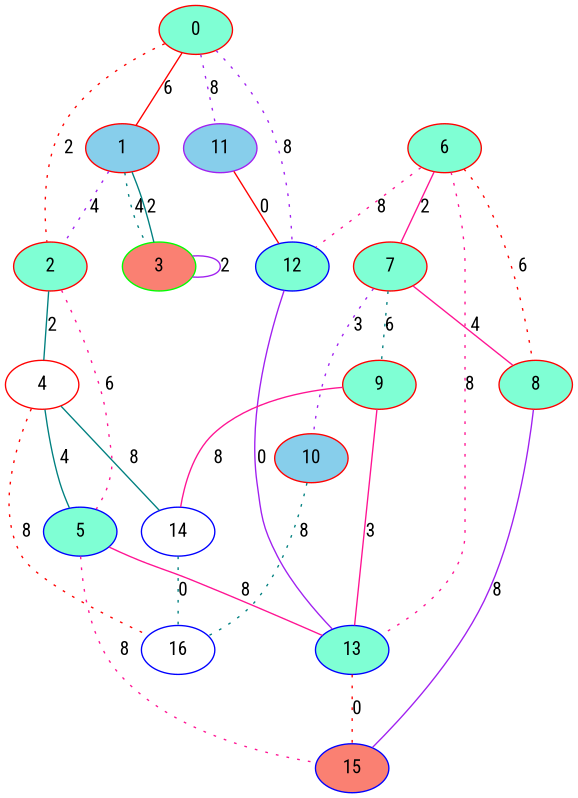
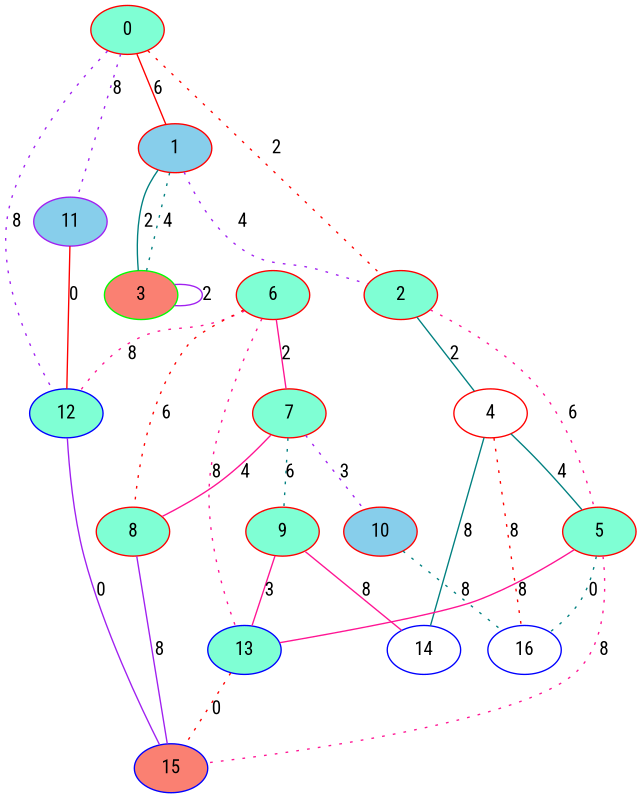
(256, 469) -> (96, 596)
(80, 532) -> (599, 532)
(178, 591) -> (581, 599)
